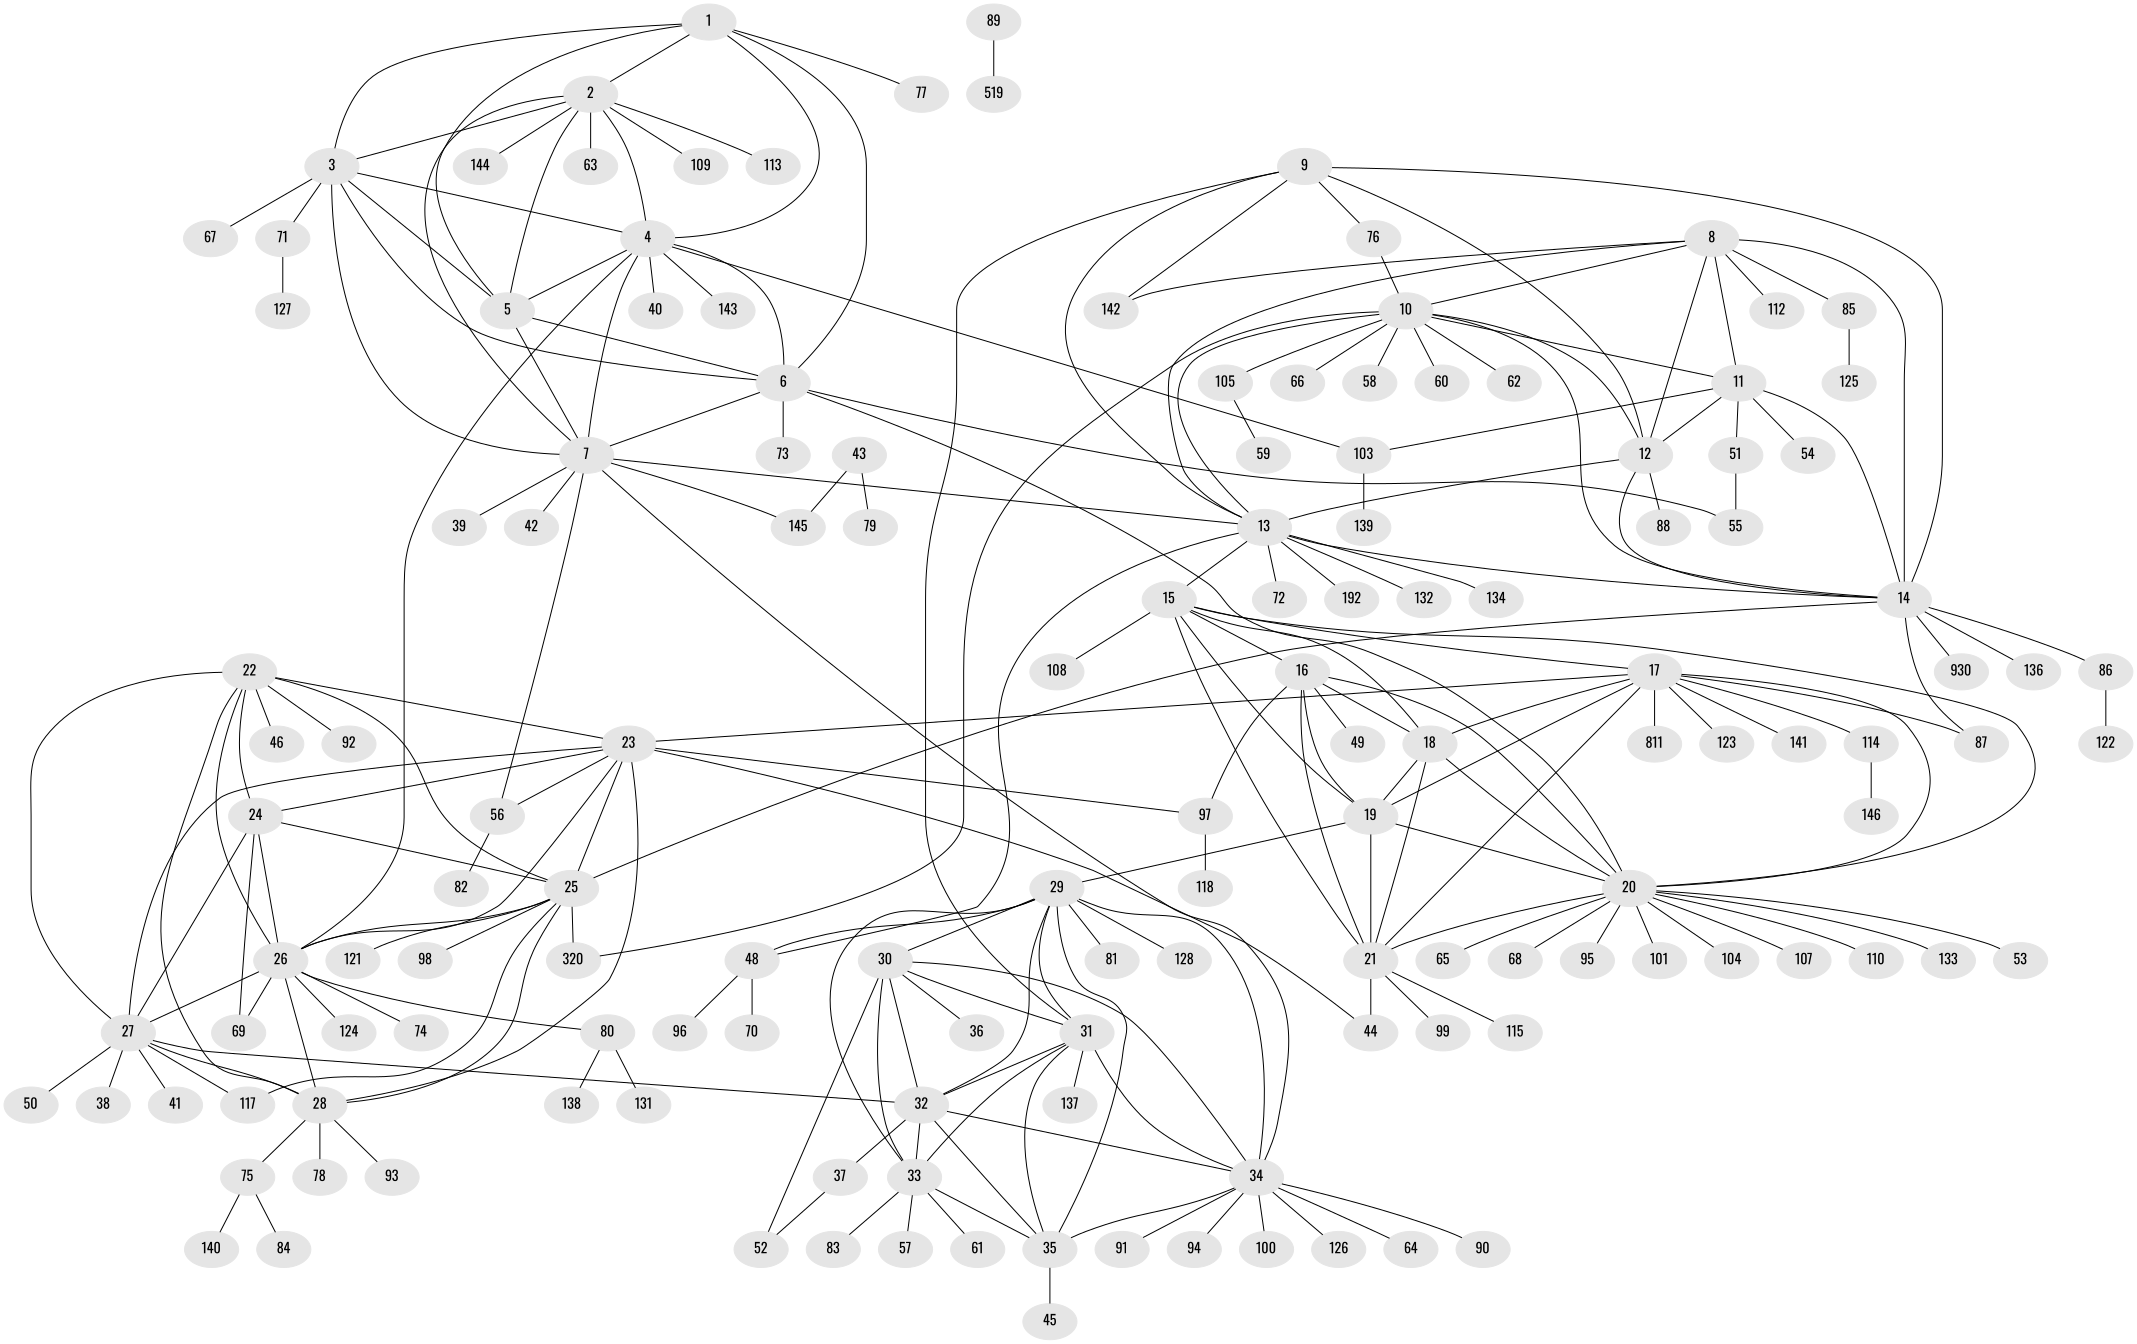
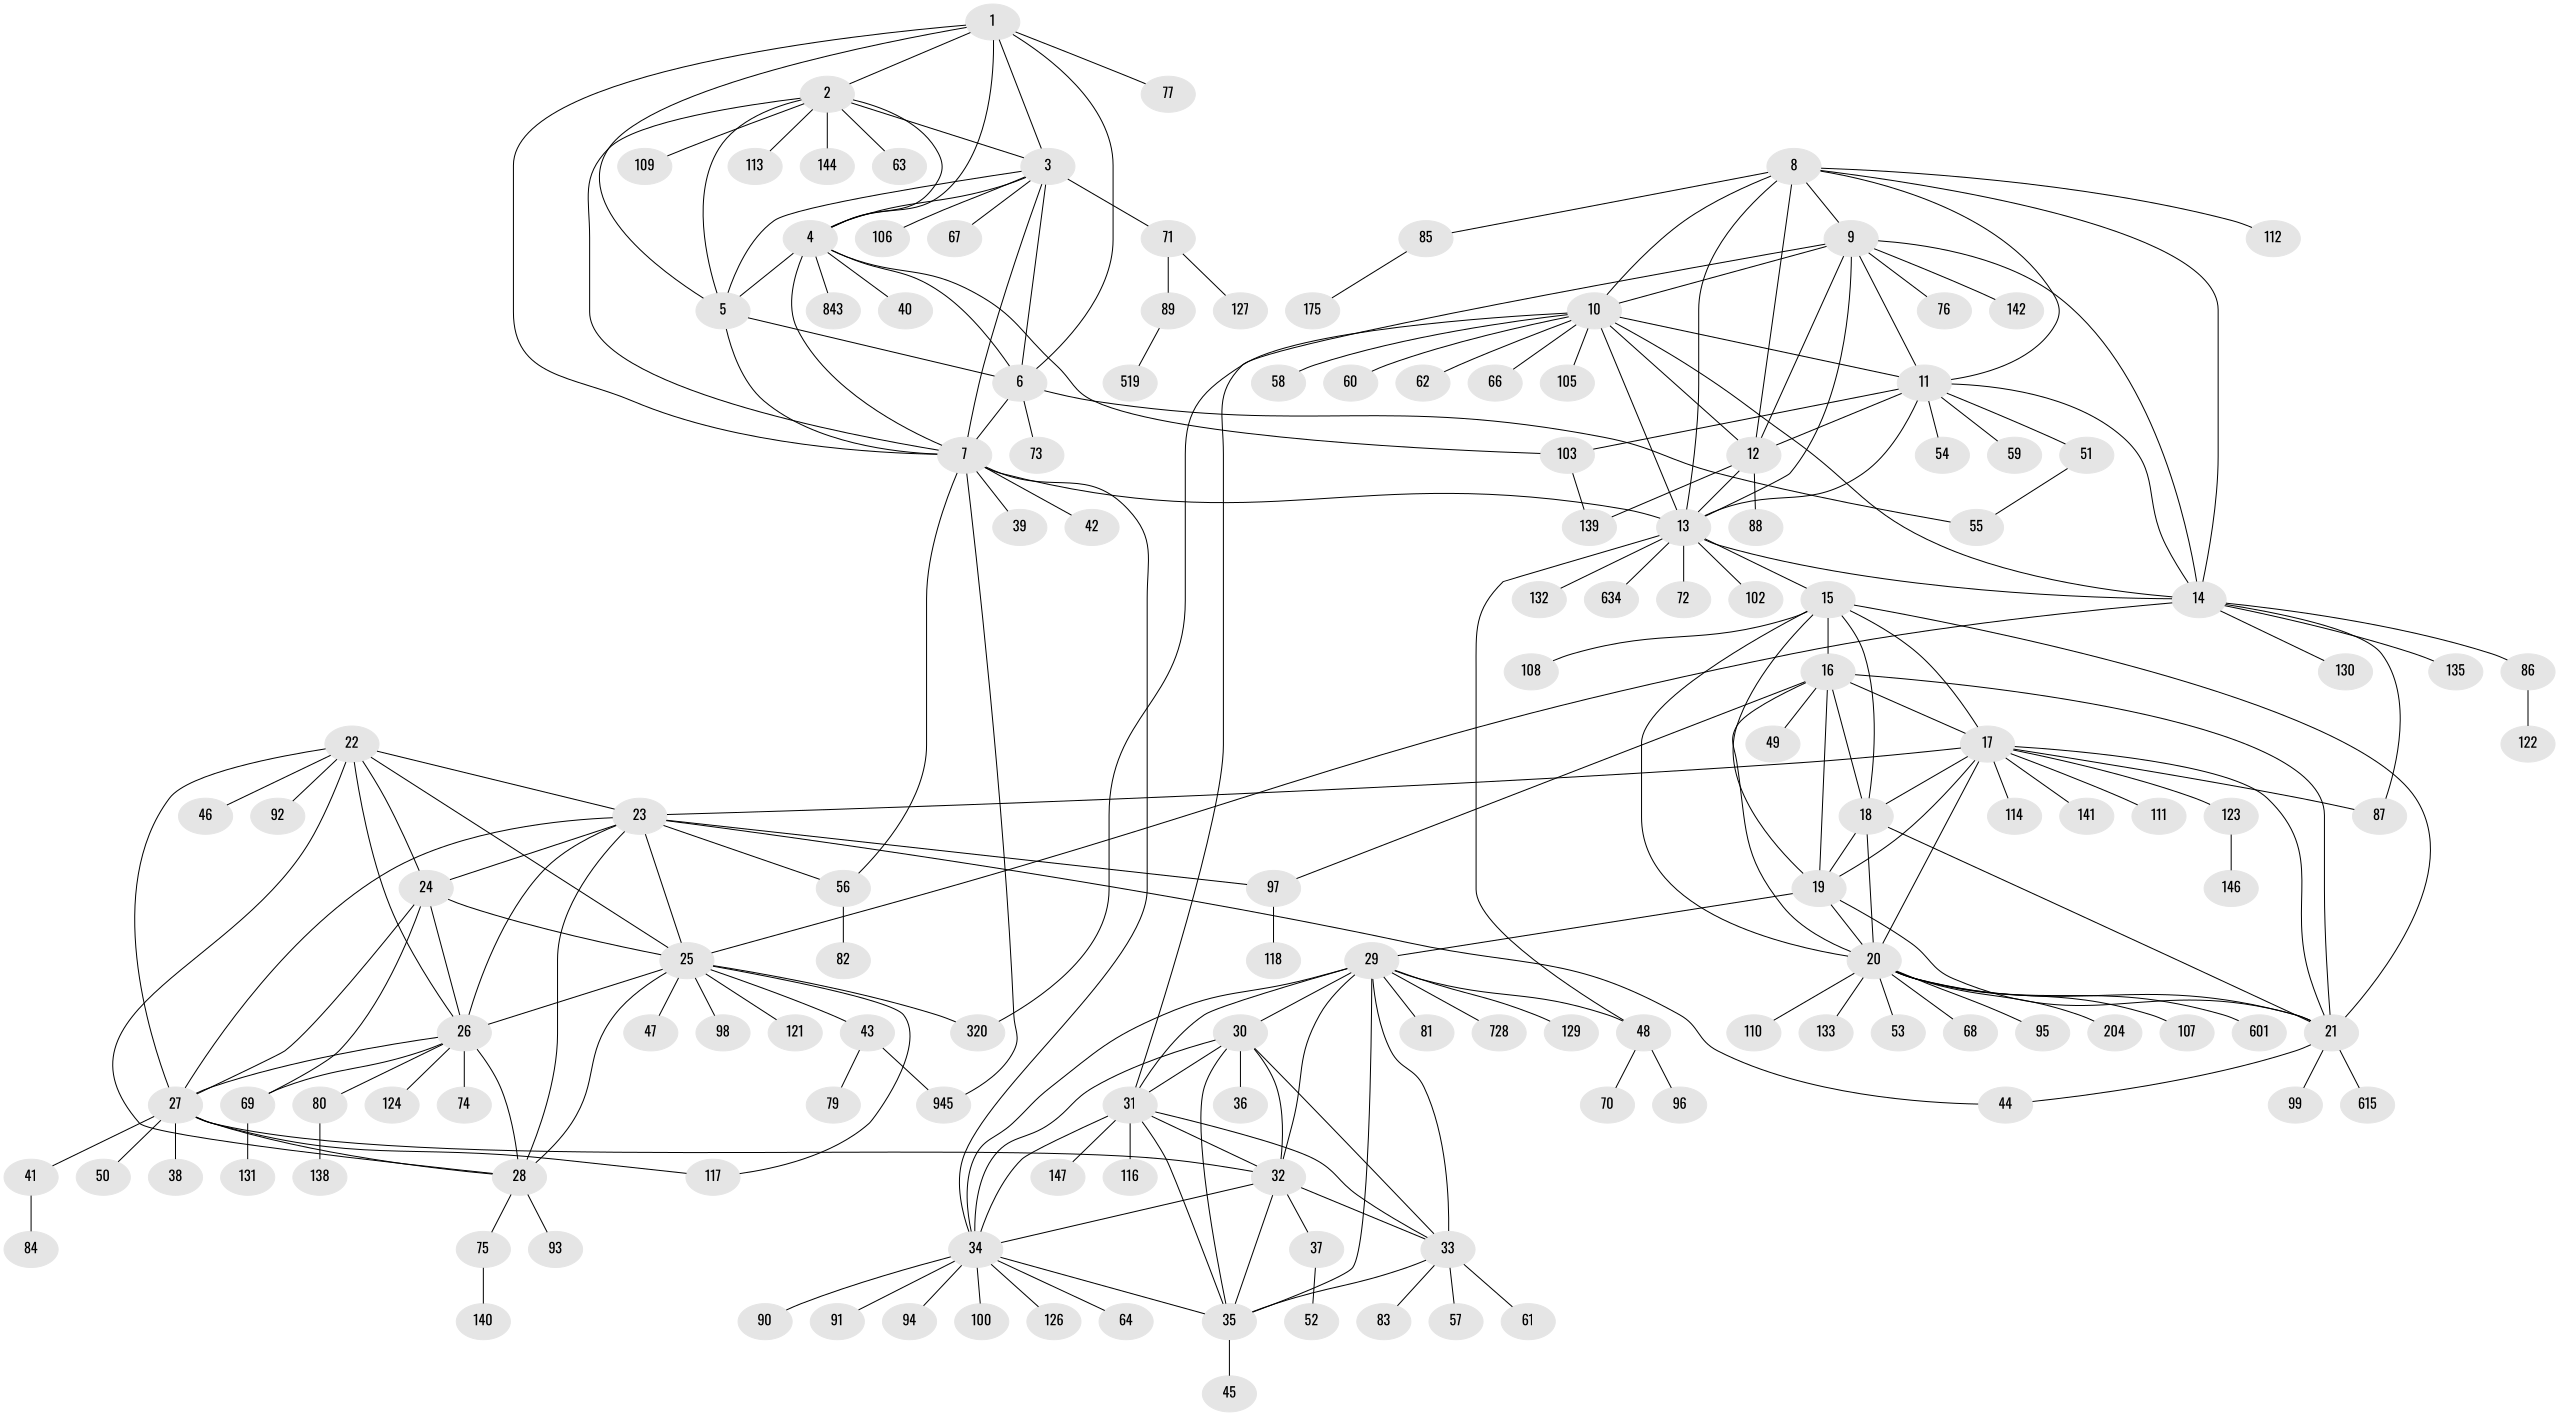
none -> (513, 229)
none -> (882, 239)
(1407, 261) -> (1823, 203)
(1389, 272) -> (1723, 275)
none -> (1168, 275)
(728, 311) -> (833, 311)
none -> (1888, 311)
(1849, 383) -> (1313, 311)
(1249, 427) -> (1969, 419)
none -> (1830, 490)
(798, 527) -> (944, 1105)
(1710, 579) -> (1678, 489)
(404, 583) -> none
(1219, 594) -> none
(1352, 600) -> (1756, 600)
(1496, 600) -> (1611, 600)
(1961, 672) -> (2345, 672)
(2034, 672) -> (2456, 672)
none -> (1908, 708)
(1655, 744) -> (2159, 816)
(1871, 780) -> (2231, 852)
(1184, 961) -> (1499, 1033)
(1443, 961) -> none
(1660, 961) -> (2259, 1033)
(1732, 961) -> (2115, 1033)
none -> (779, 994)
none -> (651, 1033)
(1515, 1033) -> (2368, 1105)
none -> (1571, 1033)
(626, 1069) -> (248, 1141)
(823, 1105) -> (1205, 1174)
(1070, 1105) -> (1058, 1177)
(320, 1177) -> none
none -> (1130, 1177)
(266, 1213) -> (31, 1213)
